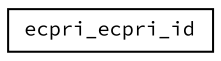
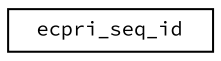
(111, 30) -> (111, 30)
